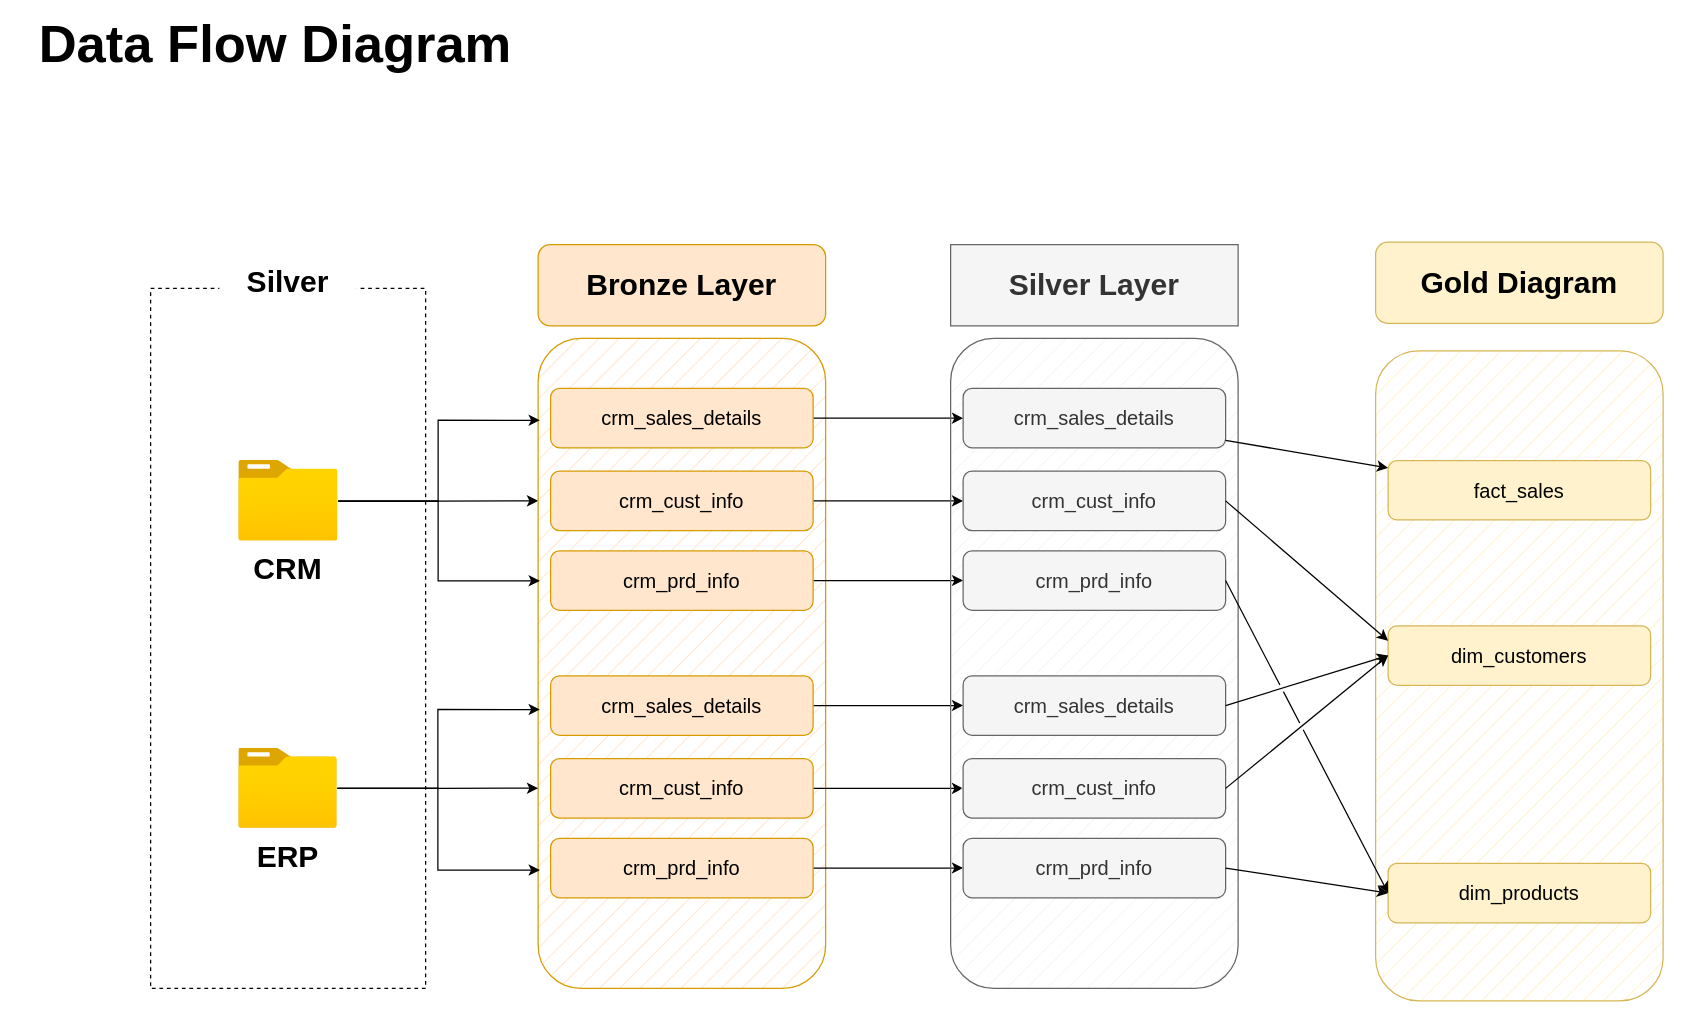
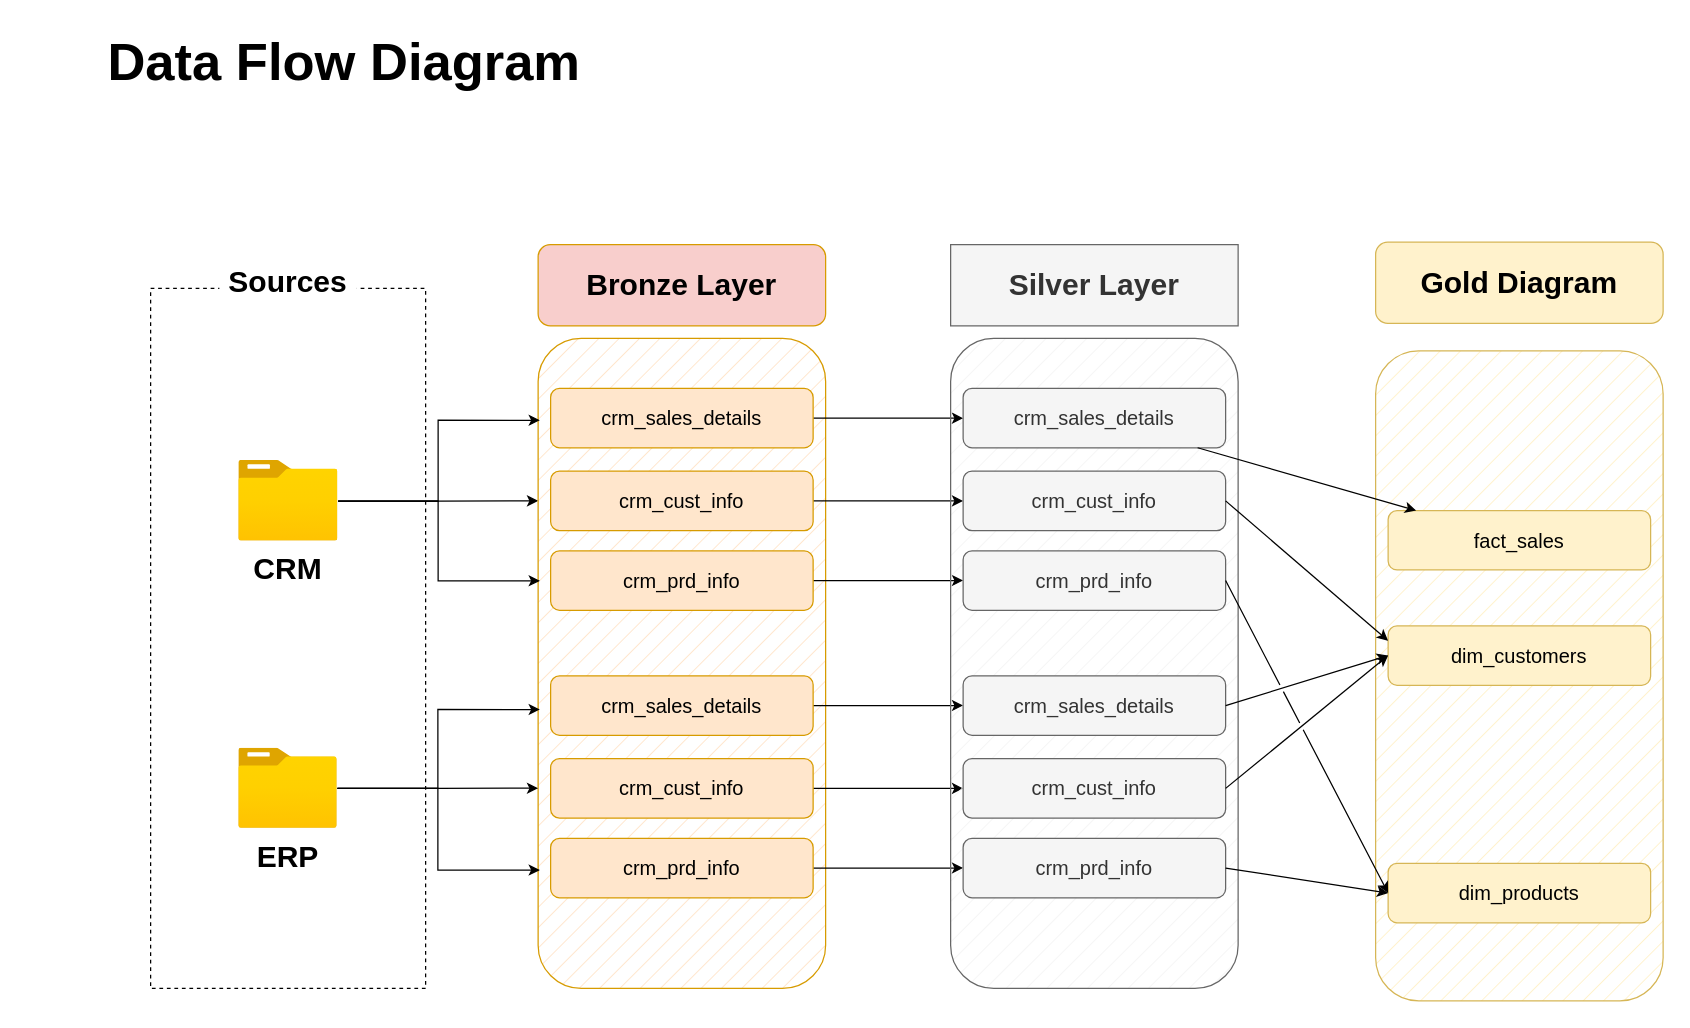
(276, 44) -> (344, 63)
(288, 282) -> (288, 282)
(682, 285) -> (682, 285)
(1519, 490) -> (1519, 540)
